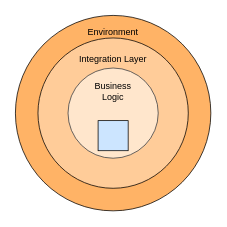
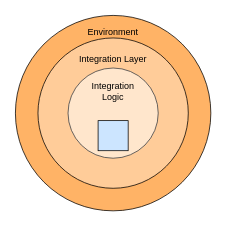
(113, 113) -> (113, 113)
